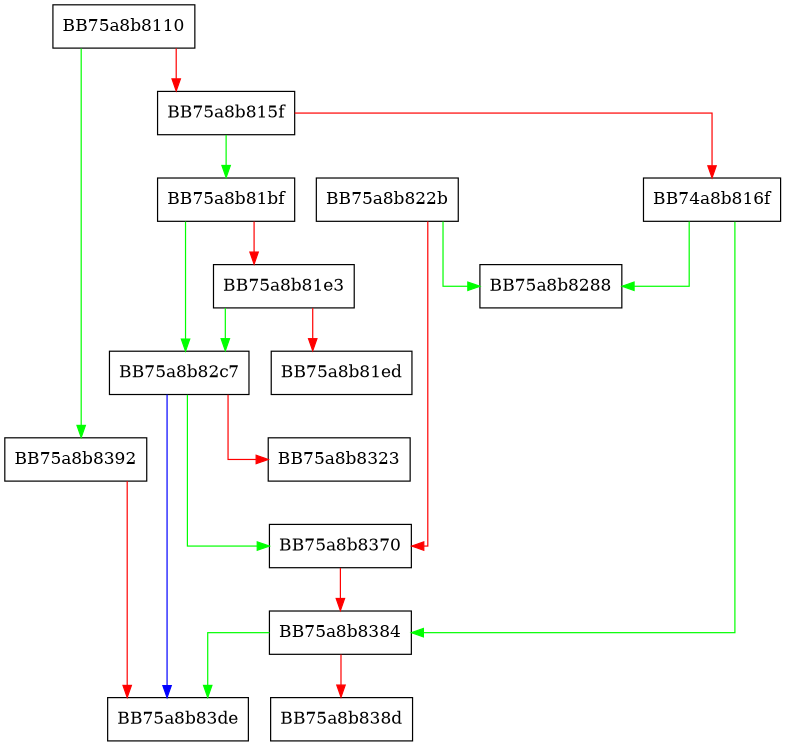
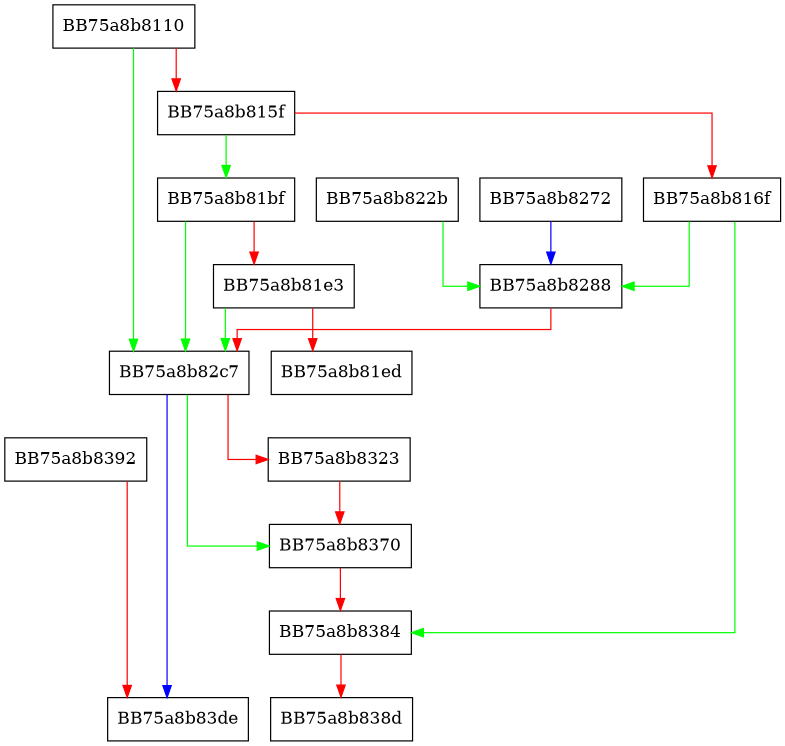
none -> (551, 200)
(712, 200) -> (712, 200)
(81, 237) -> (134, 194)
none -> (400, 330)
(428, 386) -> (340, 497)
(212, 633) -> none
